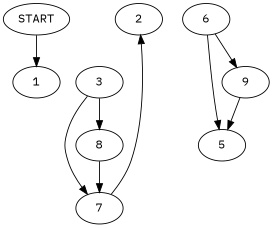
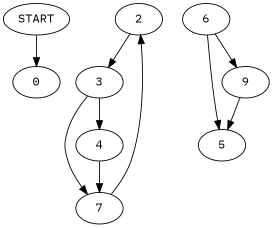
none -> (122, 47)
(36, 82) -> (36, 82)
(99, 145) -> (99, 145)
